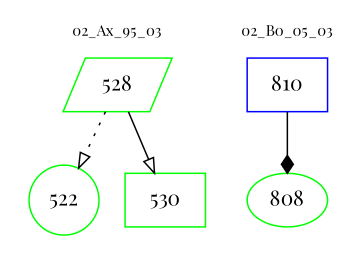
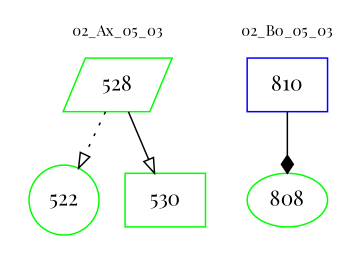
(118, 32) -> (118, 32)
